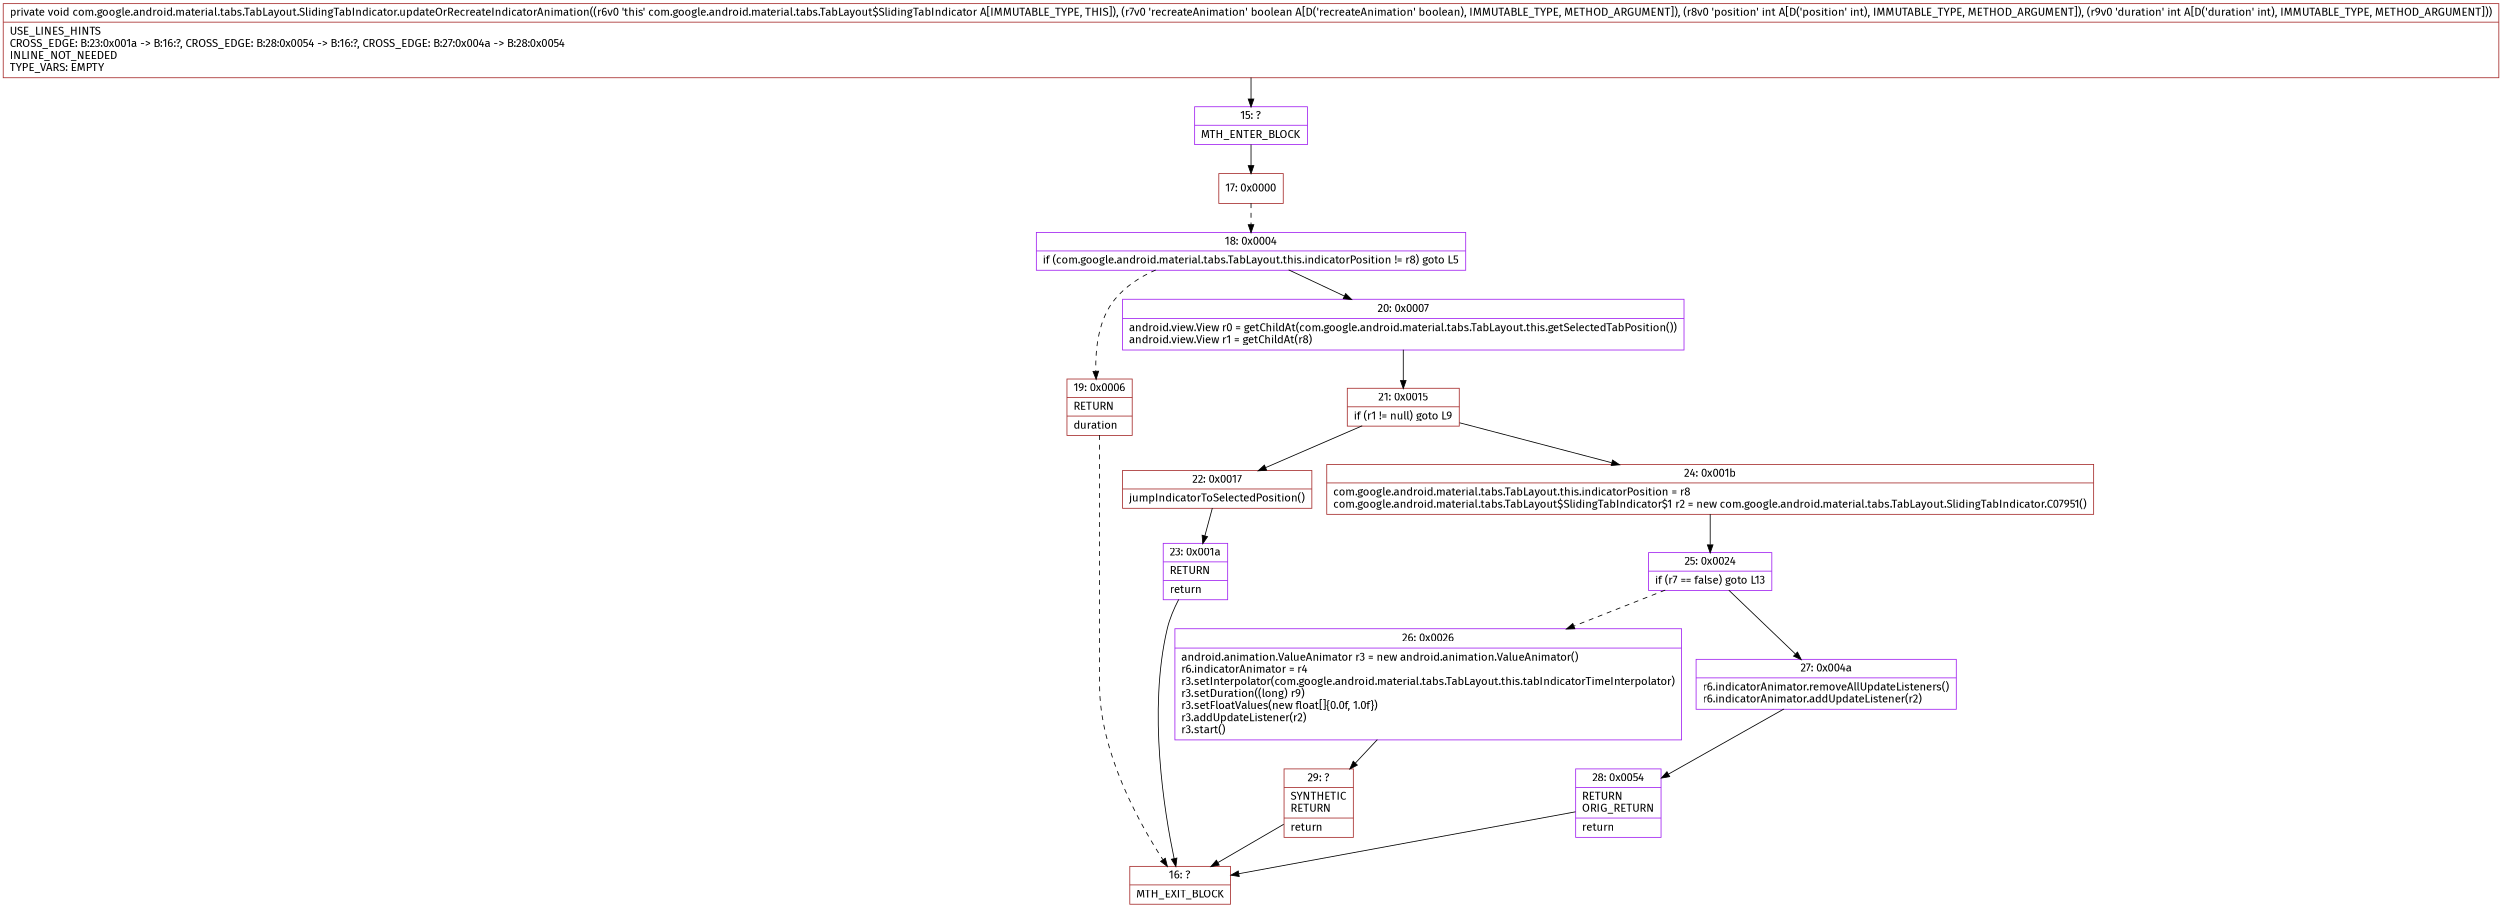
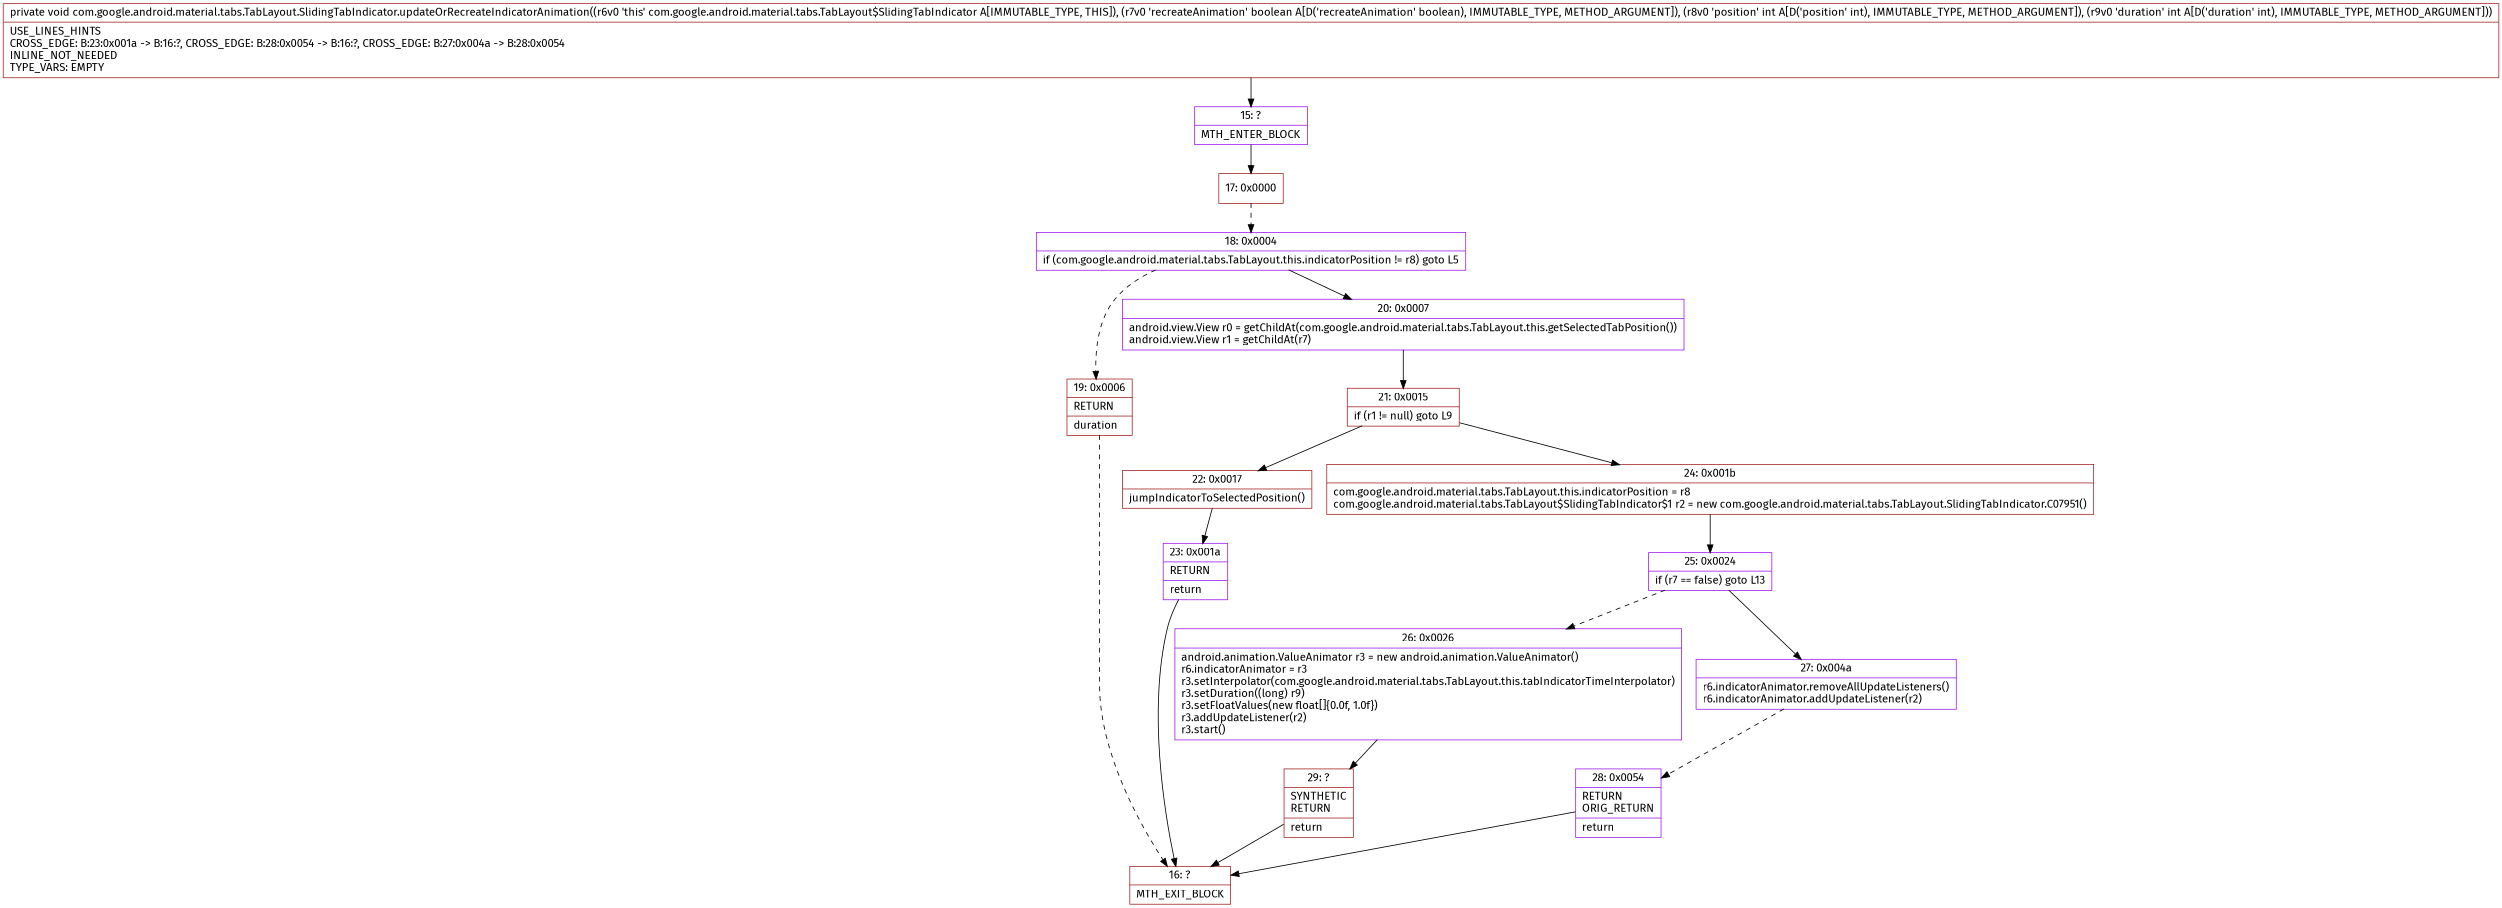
(1221, 340) -> (1220, 340)
(1245, 669) -> (1245, 669)
(1726, 742) -> (1726, 742)
